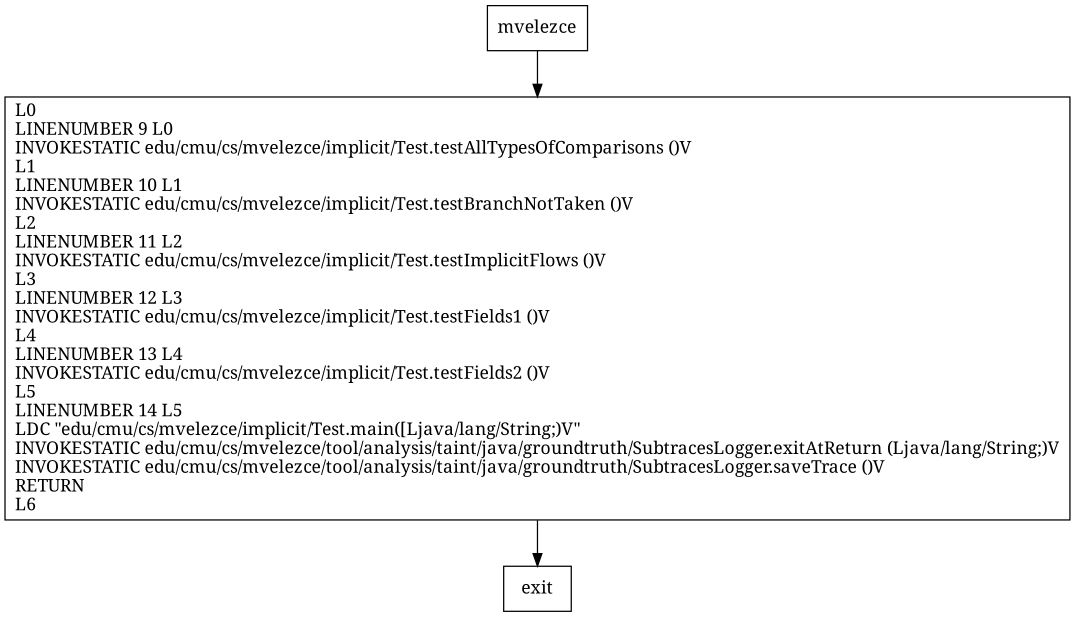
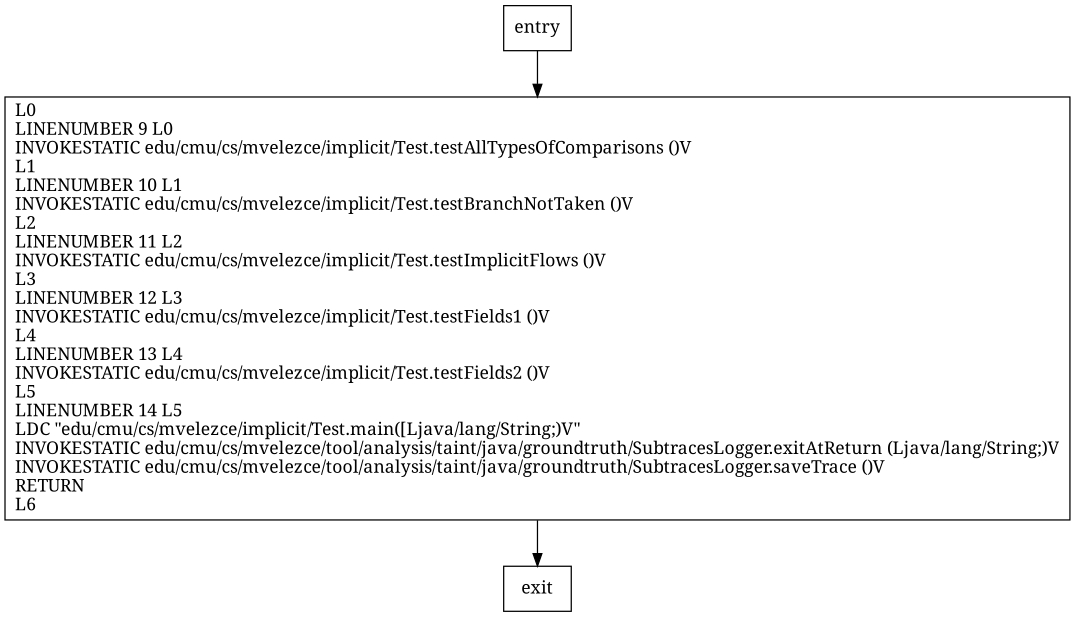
(537, 28) -> (537, 28)
